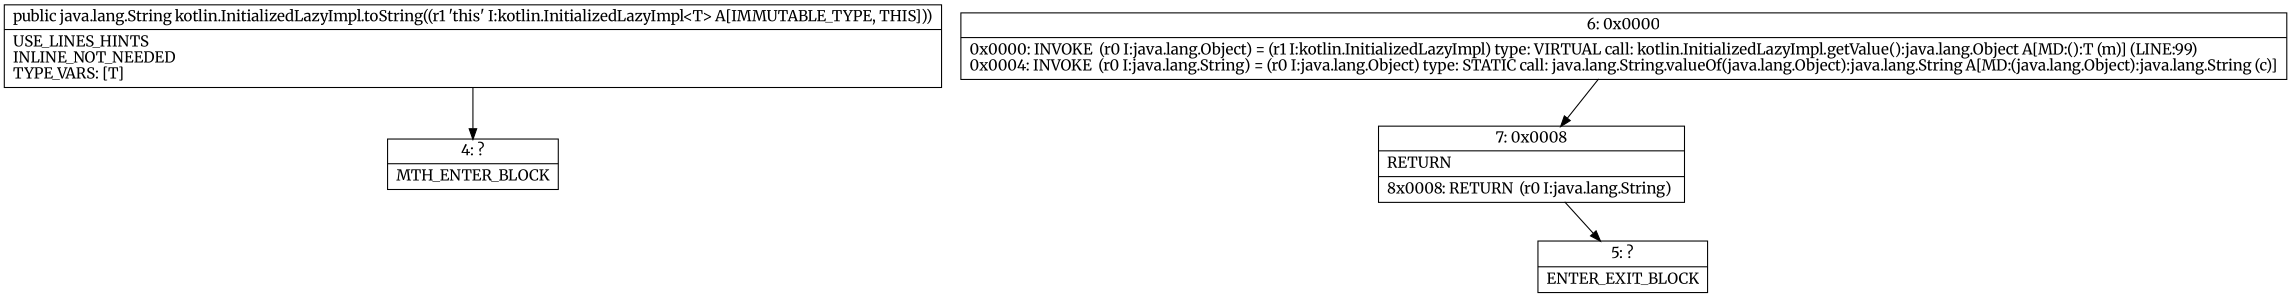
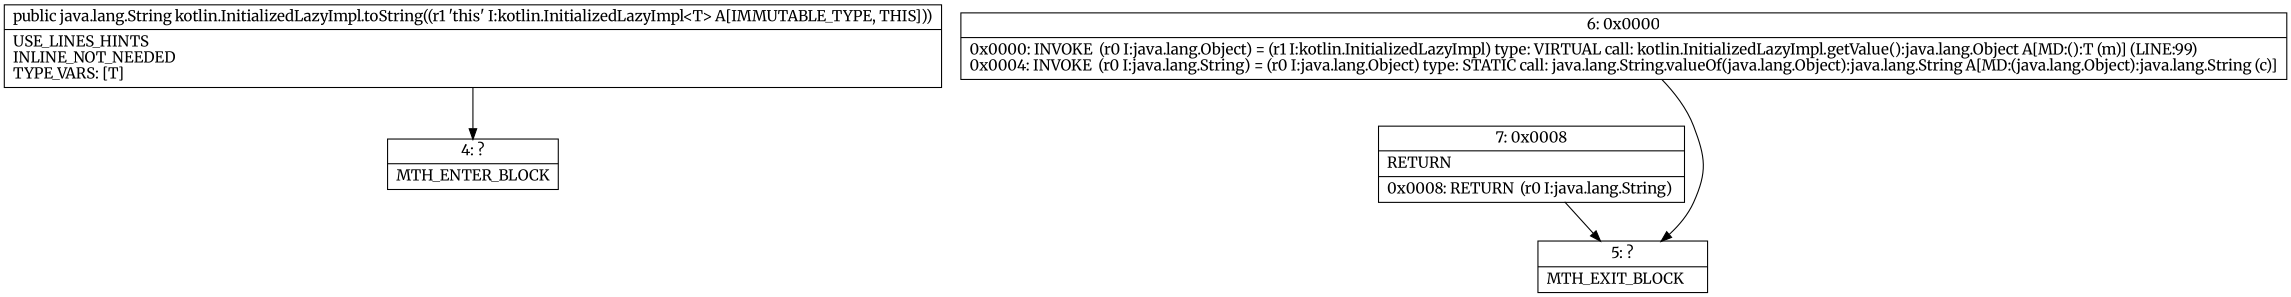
(1583, 99) -> (1703, 156)
(1531, 189) -> (1532, 189)
(1623, 279) -> (1615, 279)
